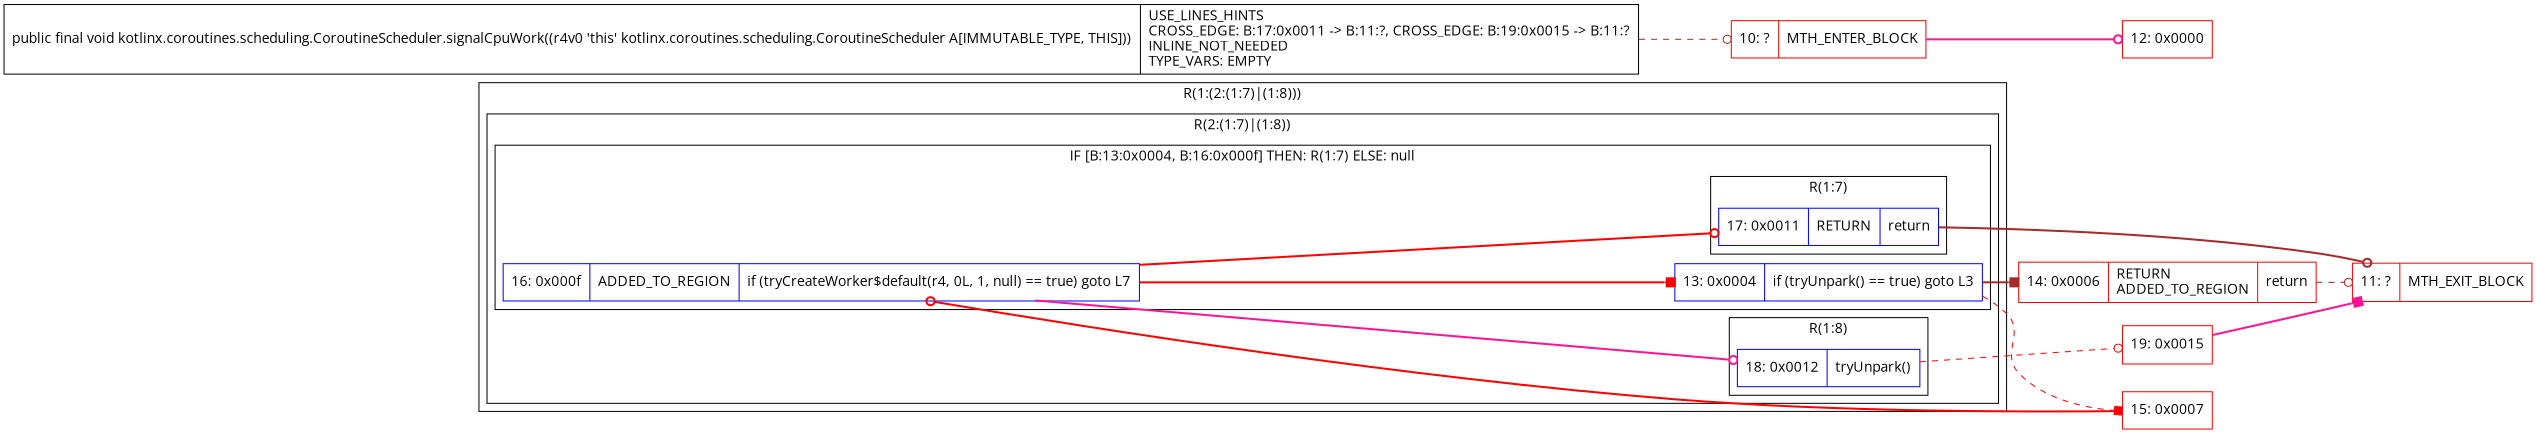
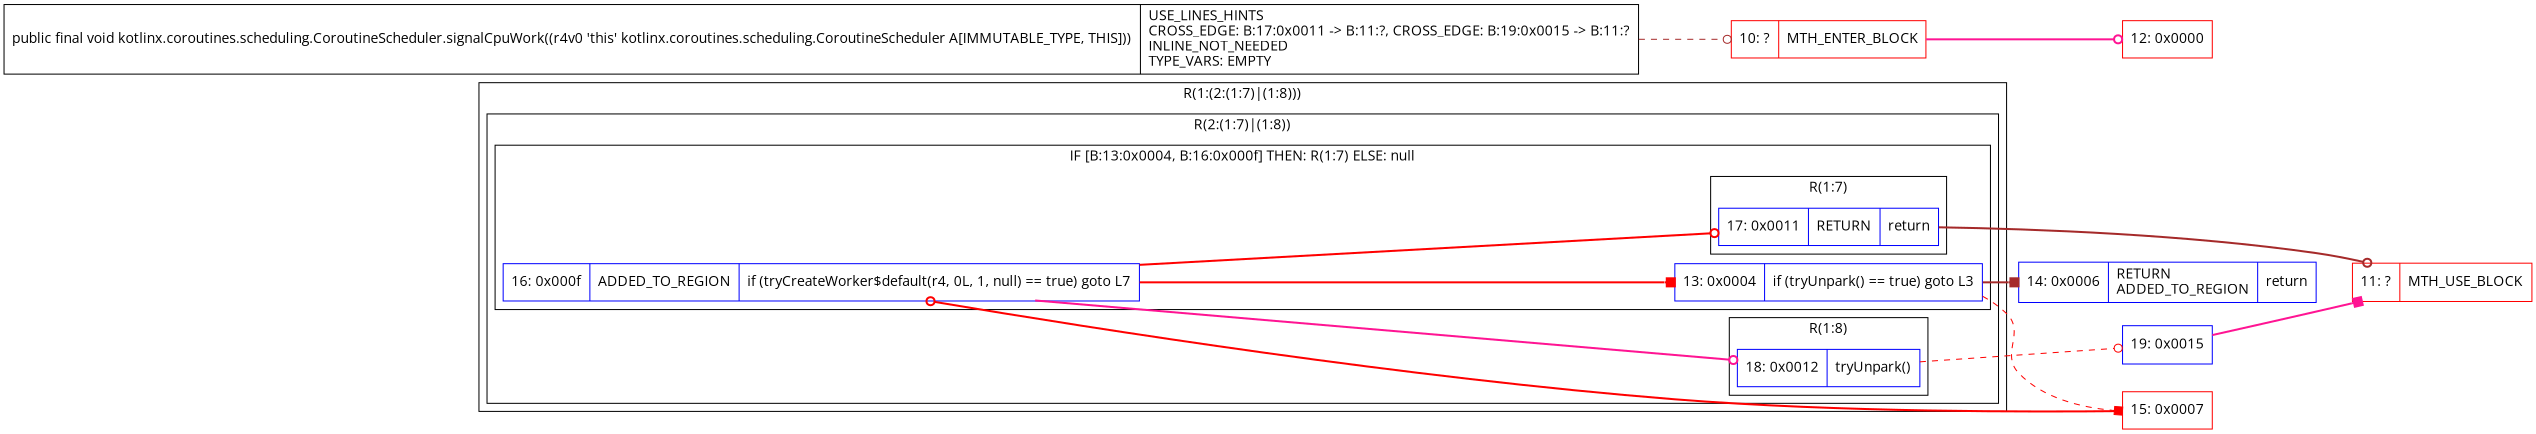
(2167, 282) -> (2167, 282)
(2330, 282) -> none
(2466, 282) -> (2465, 282)
(2167, 345) -> (2167, 345)
